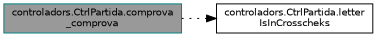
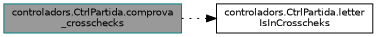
(93, 18) -> (93, 18)
